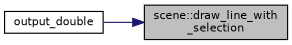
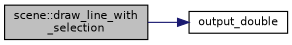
(118, 22) -> (163, 22)
